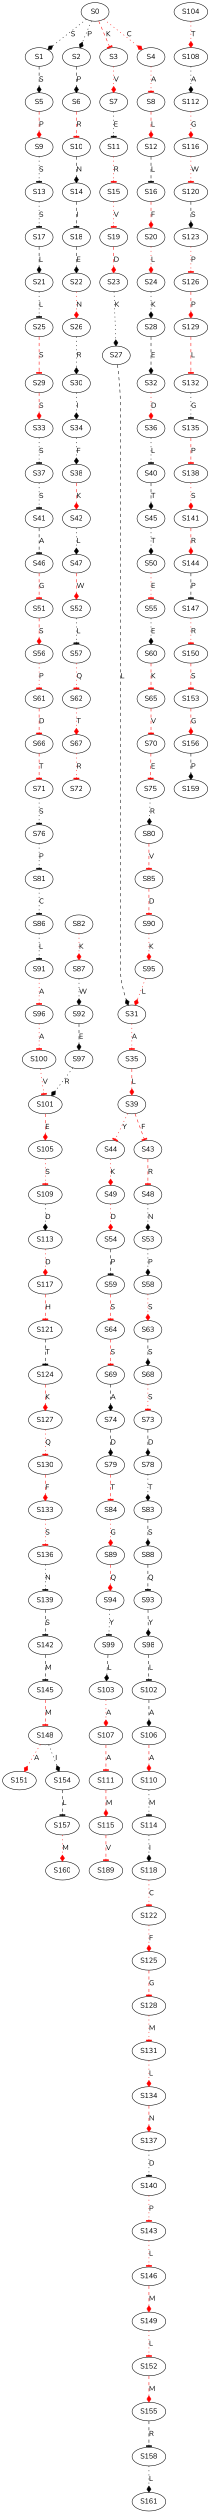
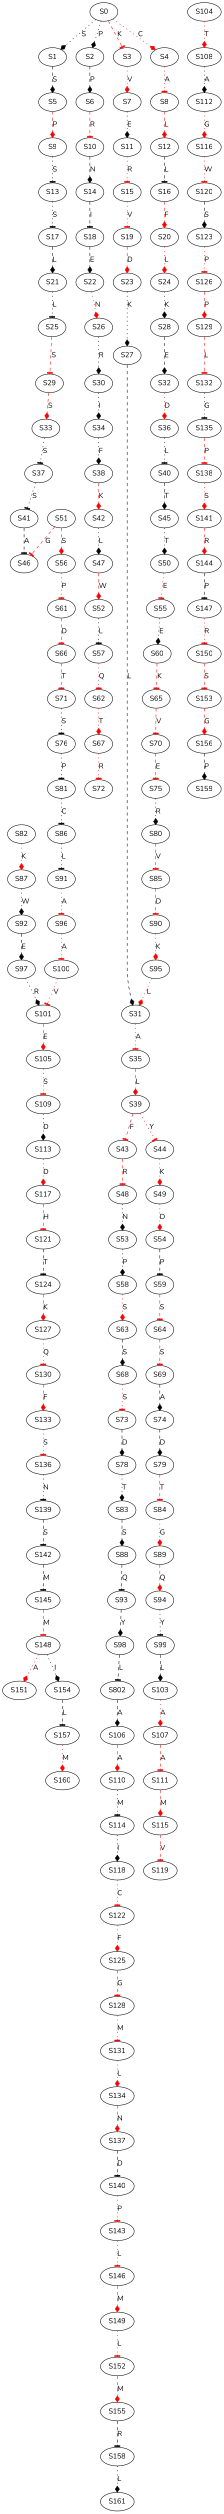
(114, 123) -> (127, 121)
(39, 585) -> (44, 540)
(149, 1690) -> (117, 1690)
(106, 1871) -> (160, 1871)
(149, 2162) -> (117, 2162)
